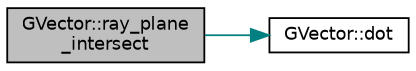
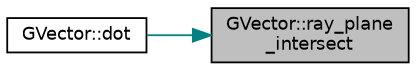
(228, 35) -> (170, 35)
